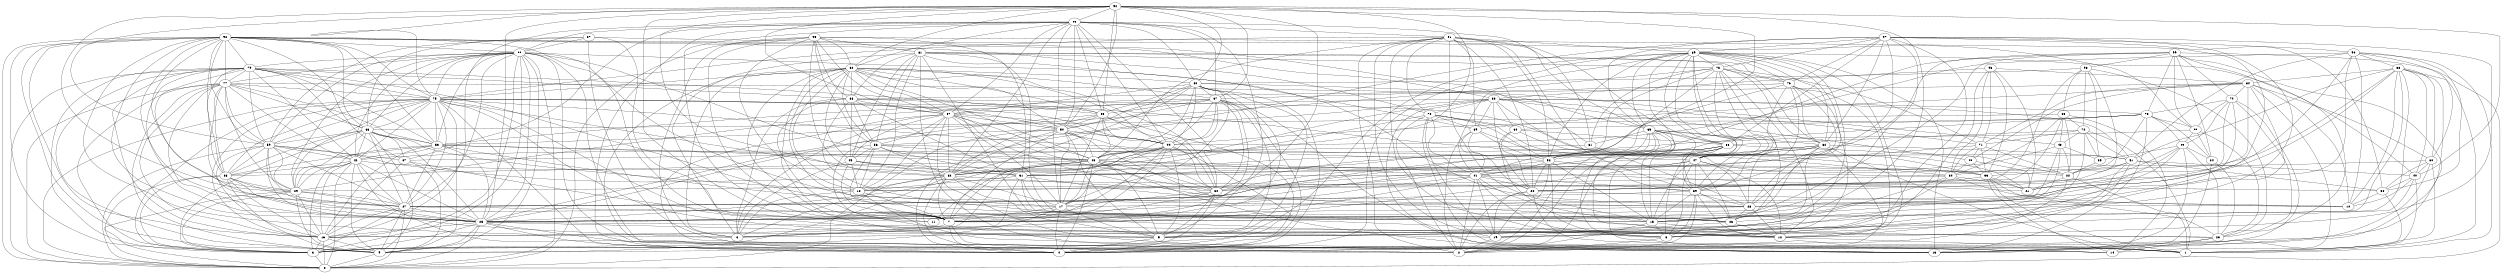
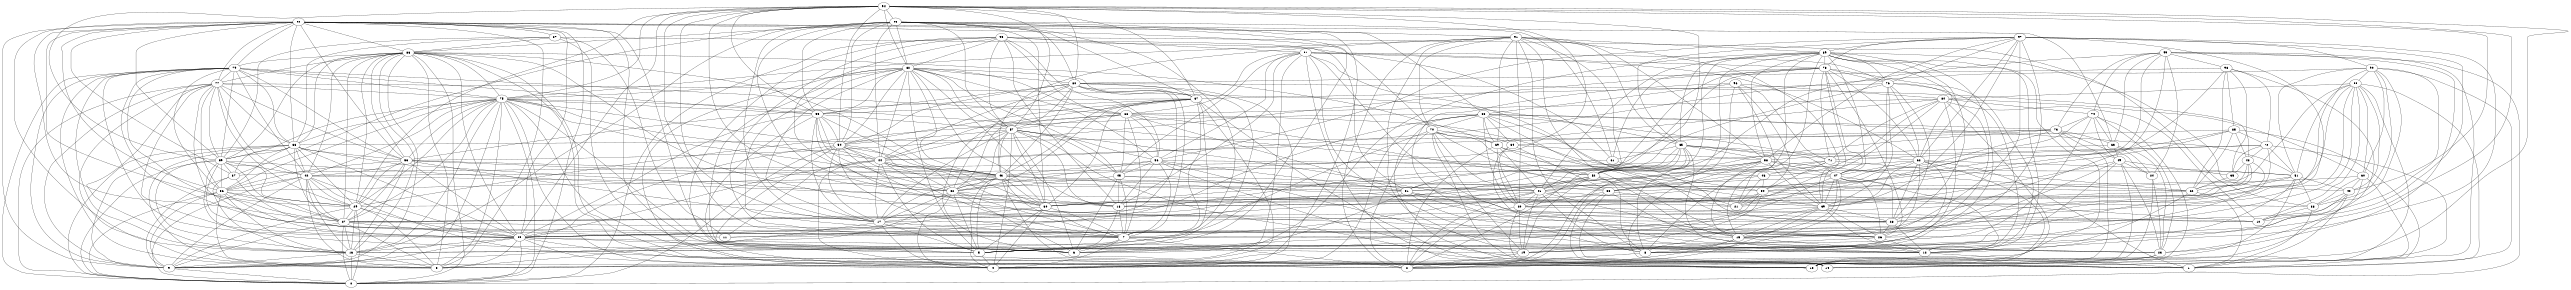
(338, 45) -> (428, 24)
(1018, 110) -> (919, 122)
(1372, 150) -> (2552, 33)
(996, 207) -> (987, 145)
(1517, 248) -> (1408, 239)
(319, 261) -> (72, 257)
